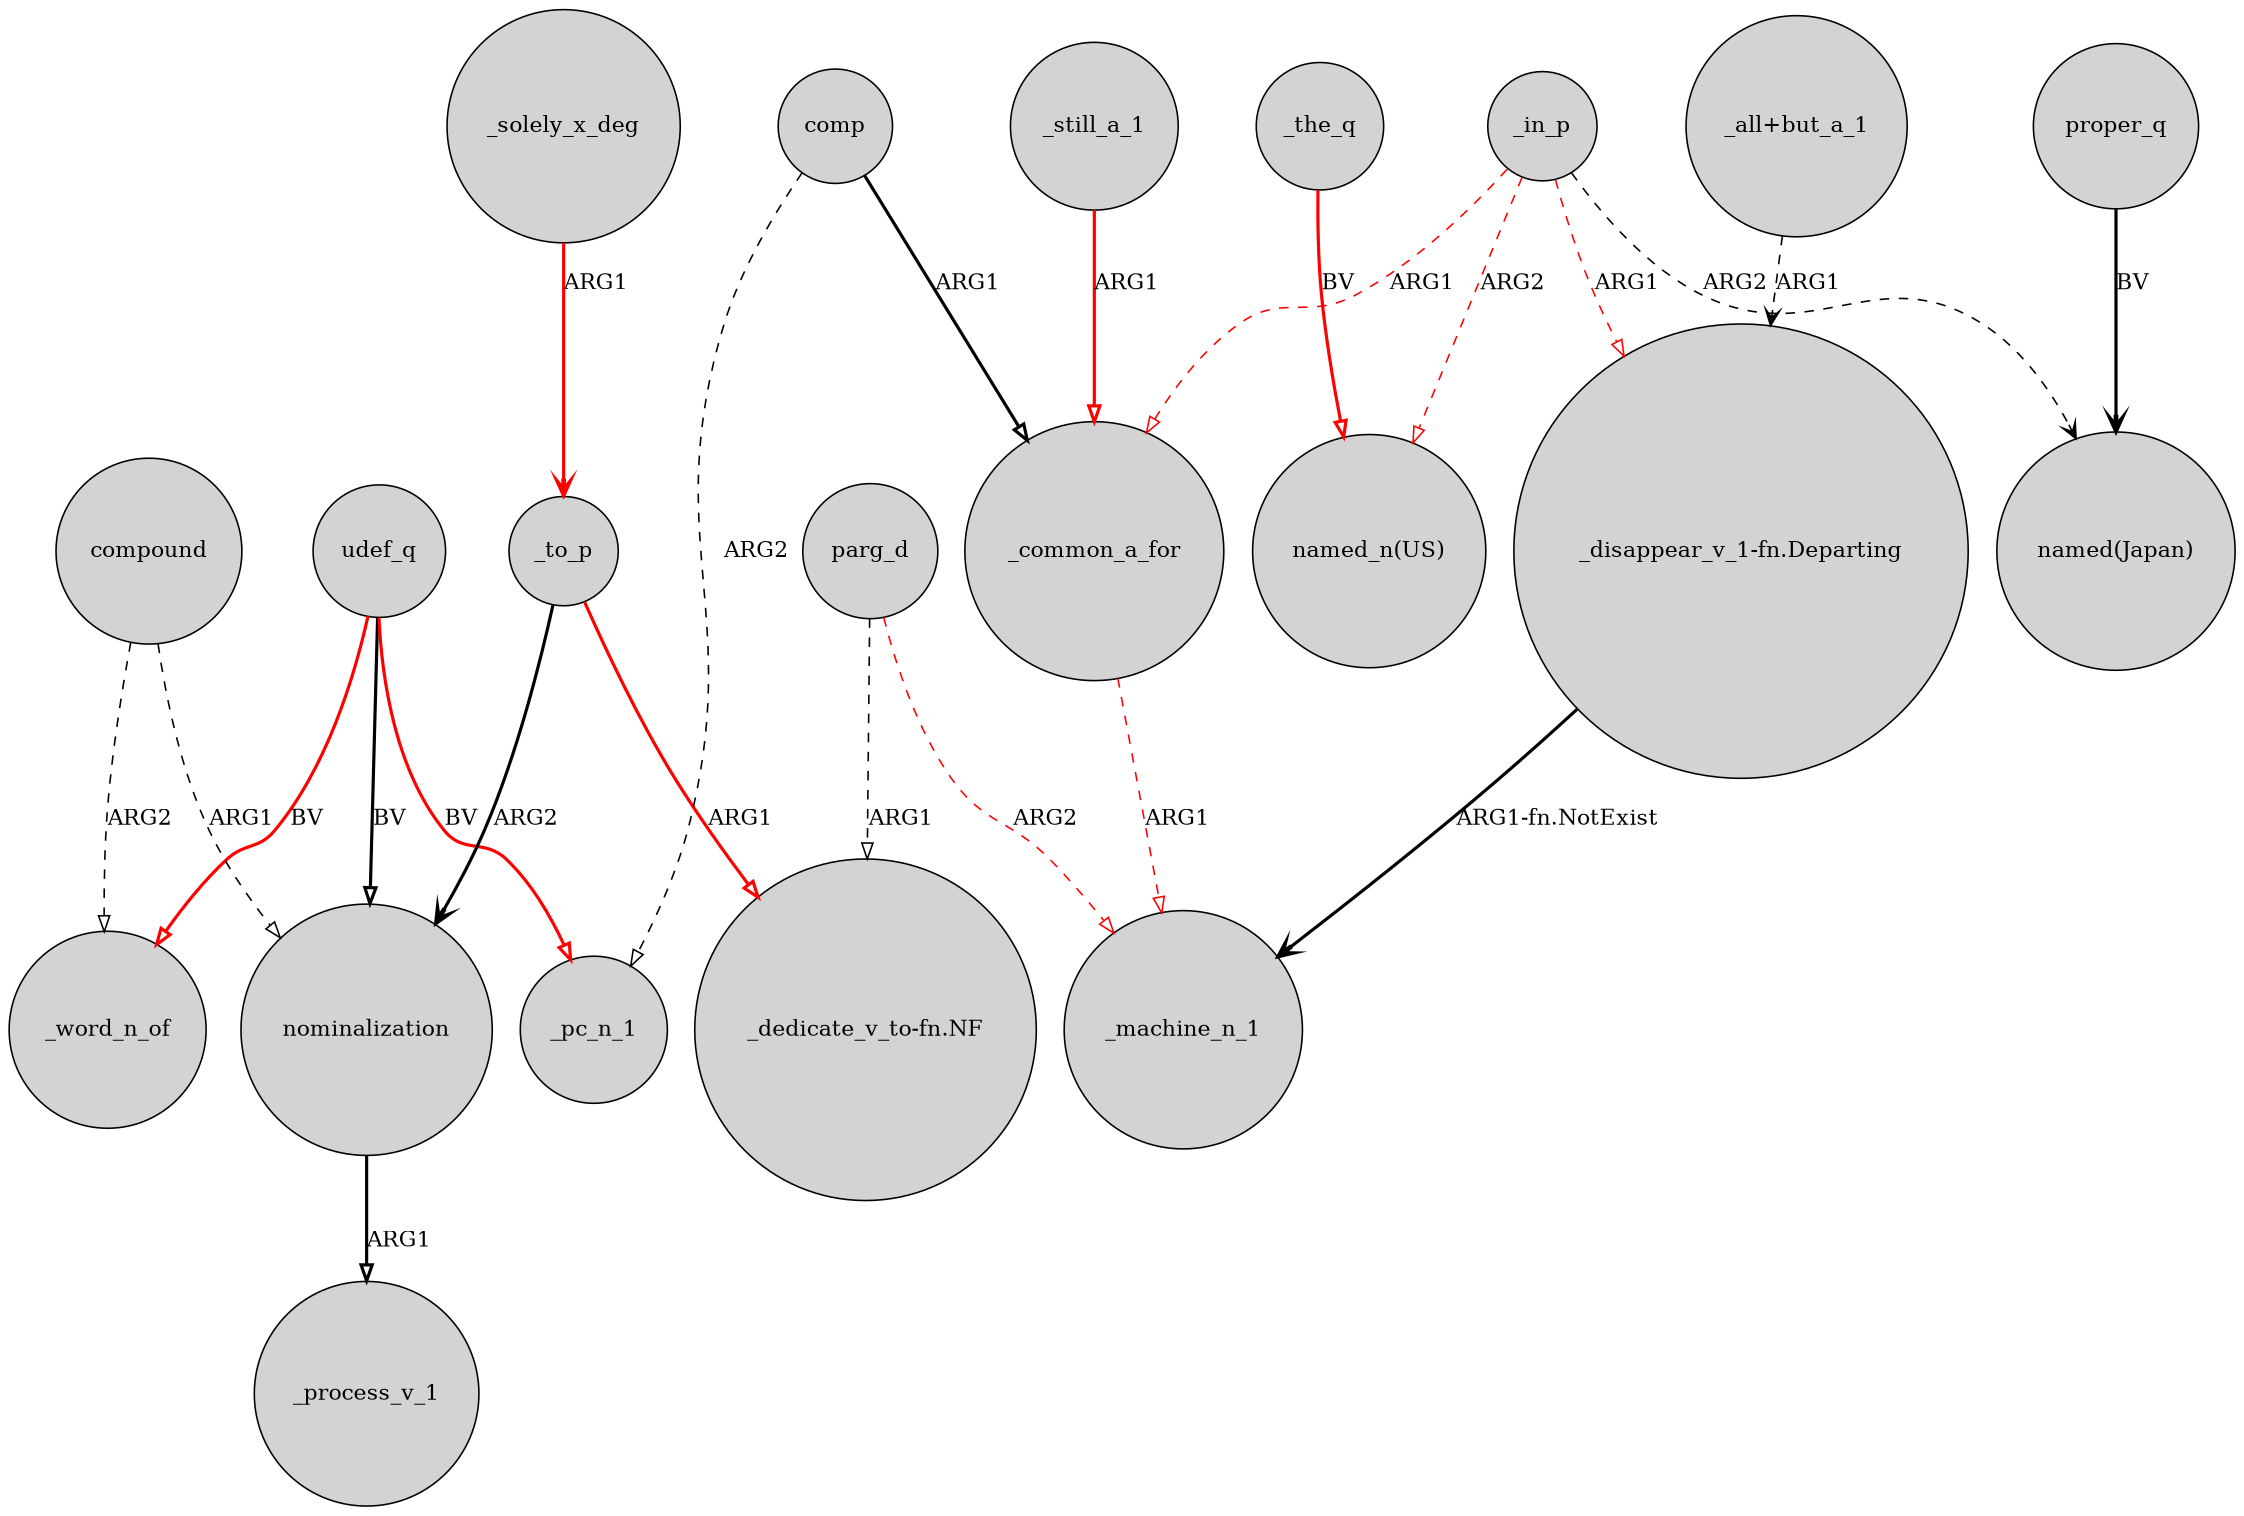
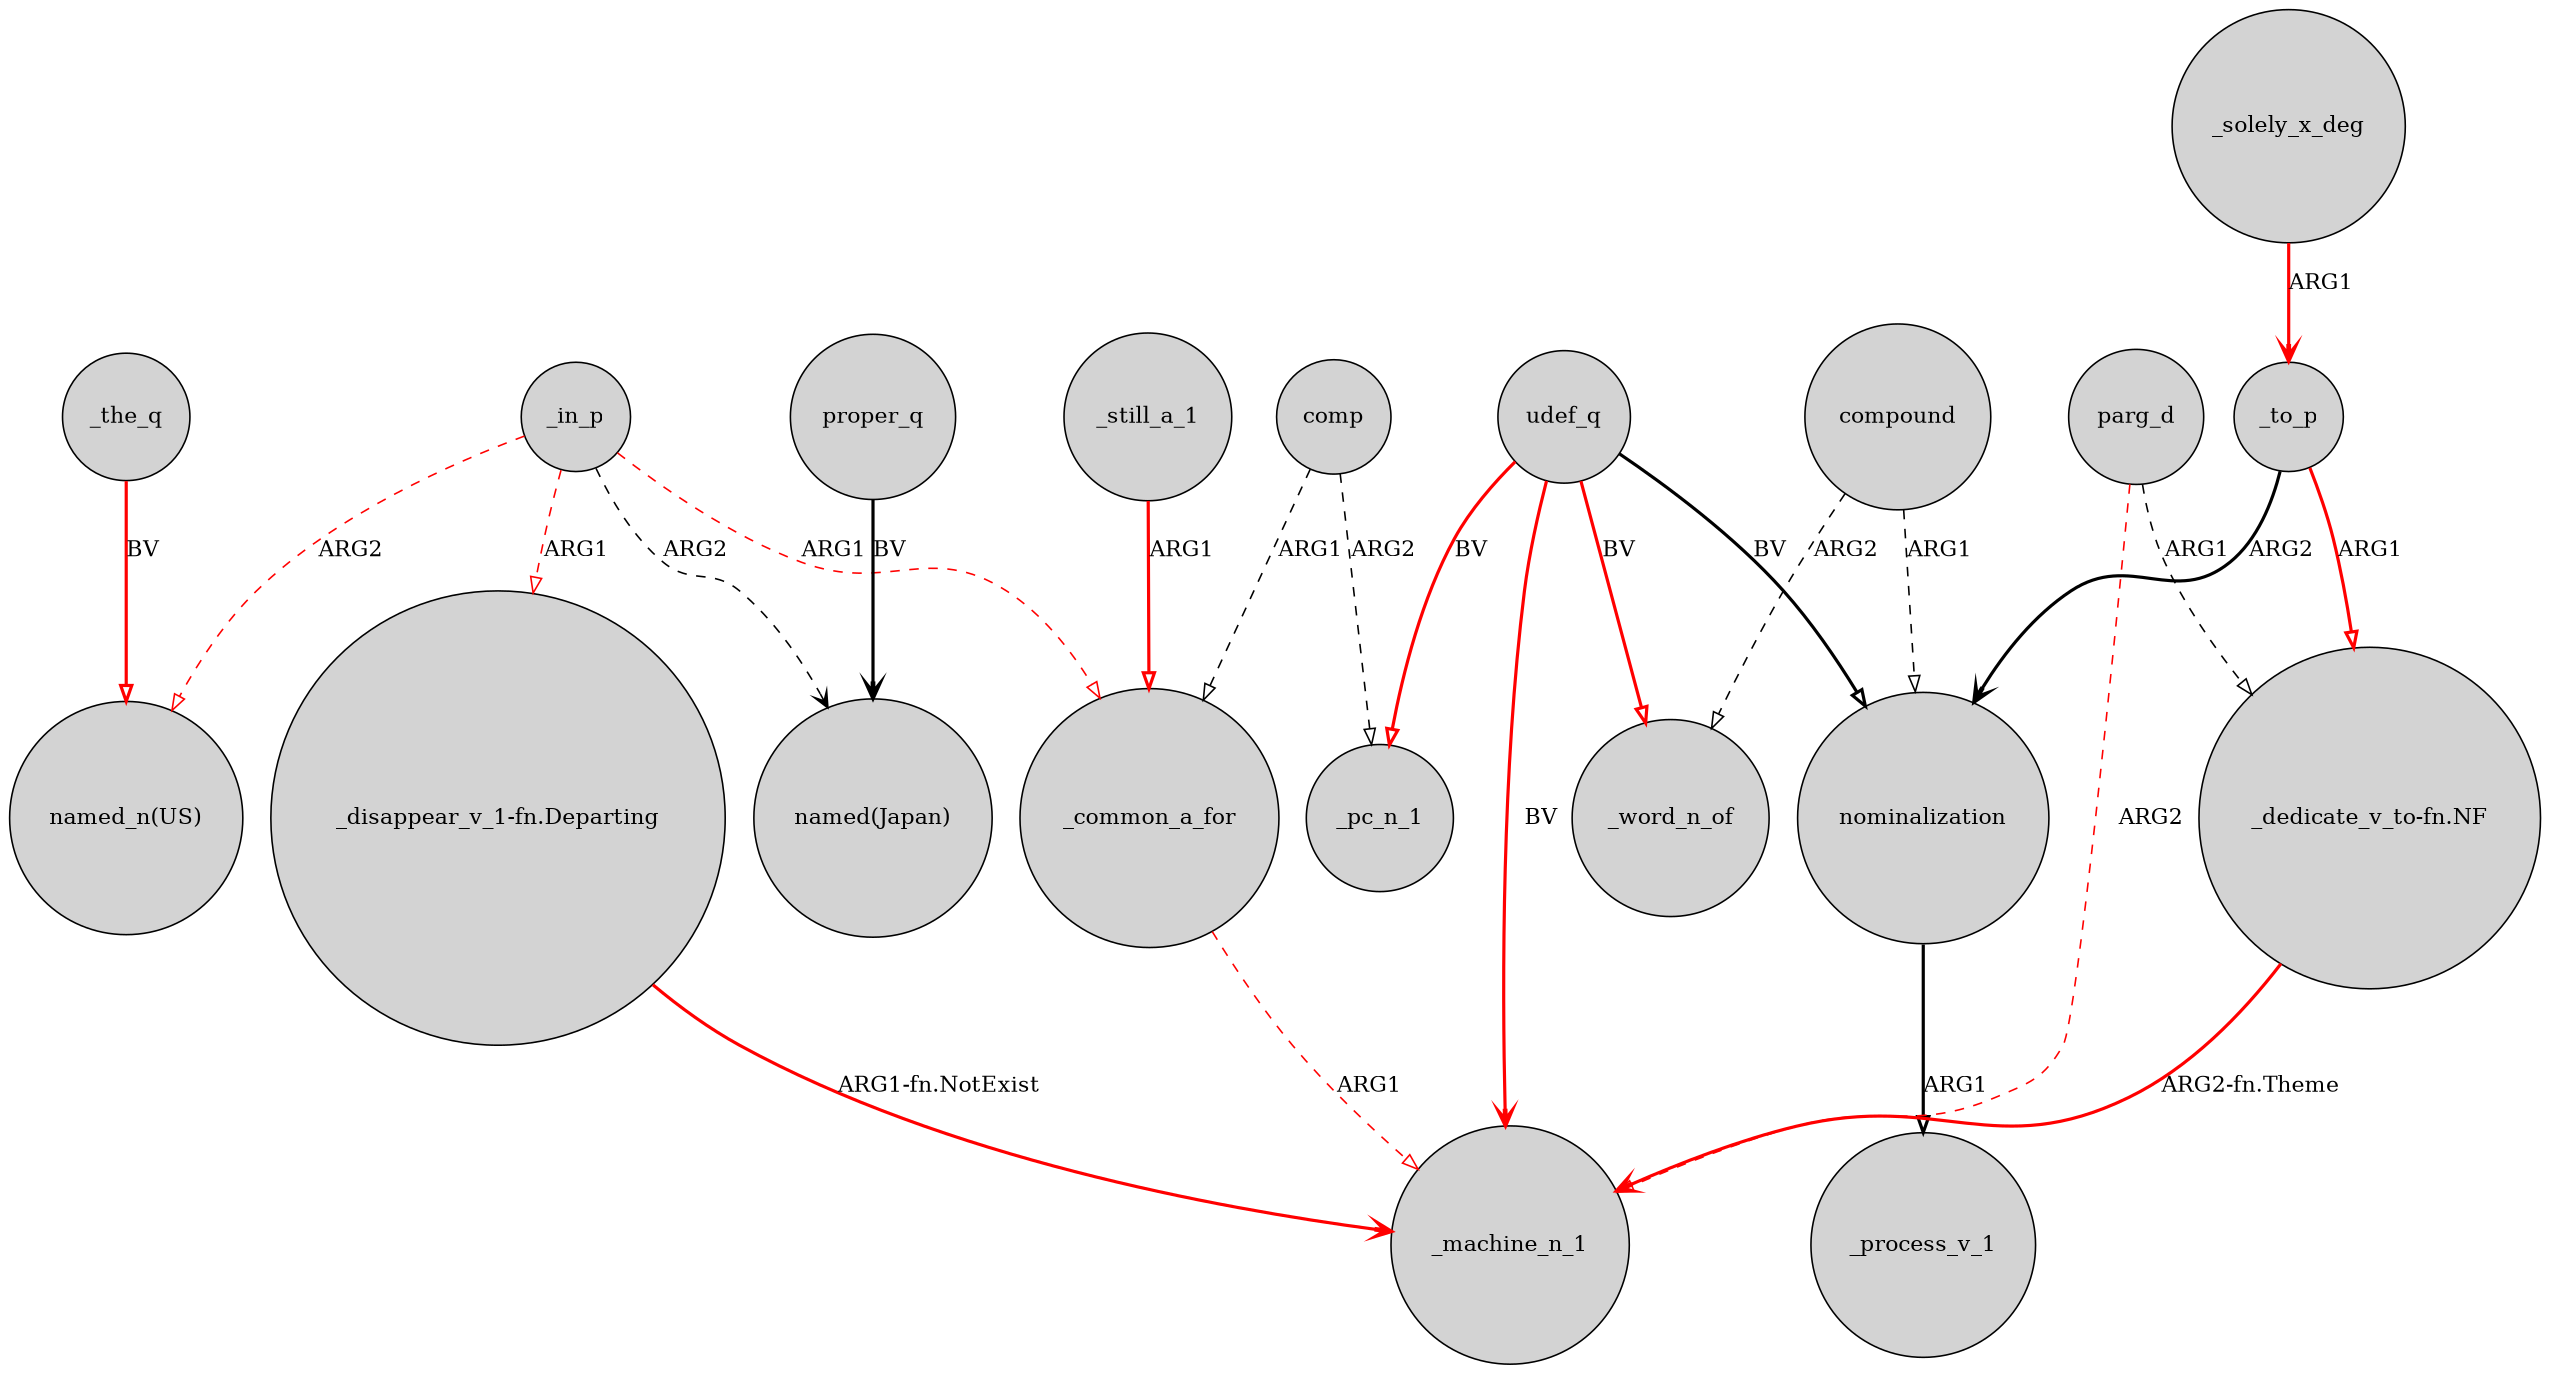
(1797, 126) -> none
(942, 301) -> (1260, 577)
none -> (1508, 794)
(1436, 831) -> (999, 1150)
none -> (1978, 1124)
